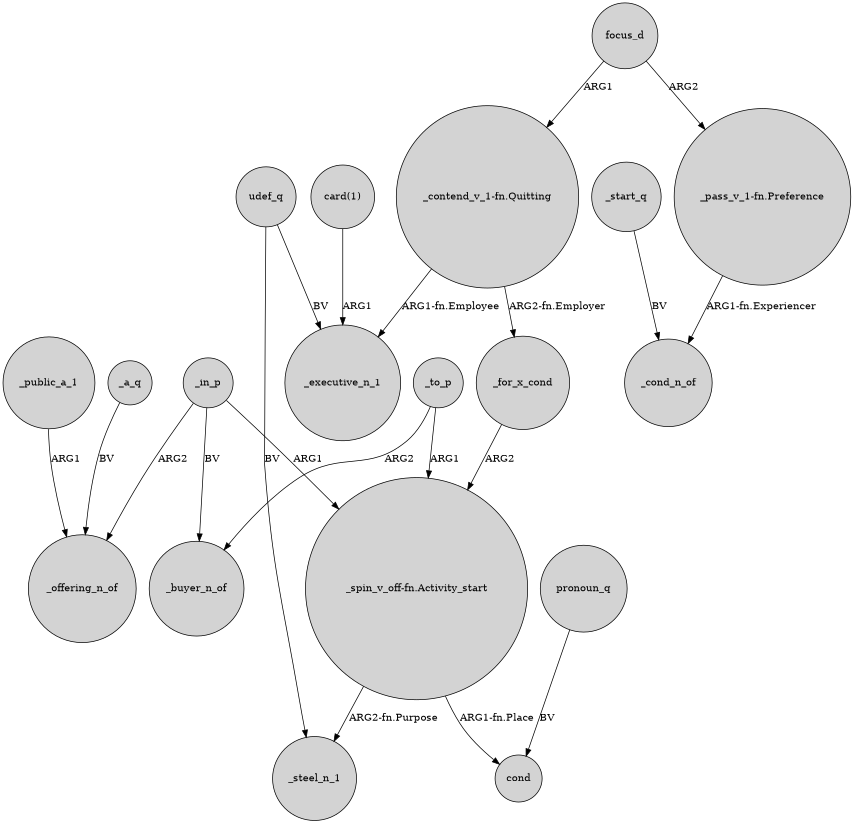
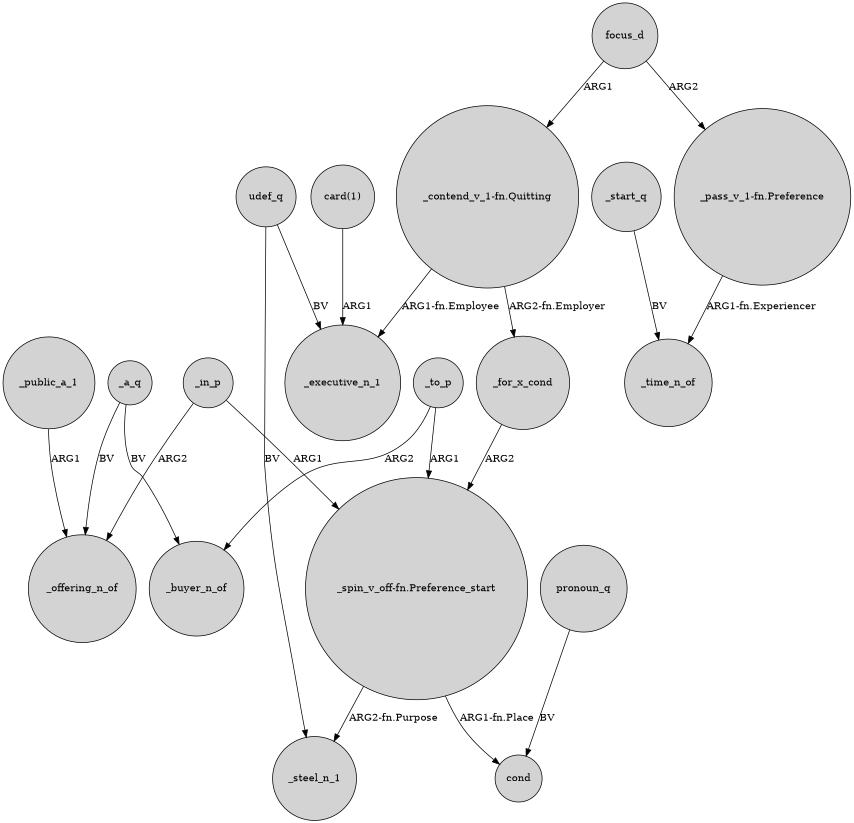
(668, 383) -> (668, 383)
(203, 471) -> (137, 472)
(417, 589) -> (417, 589)
